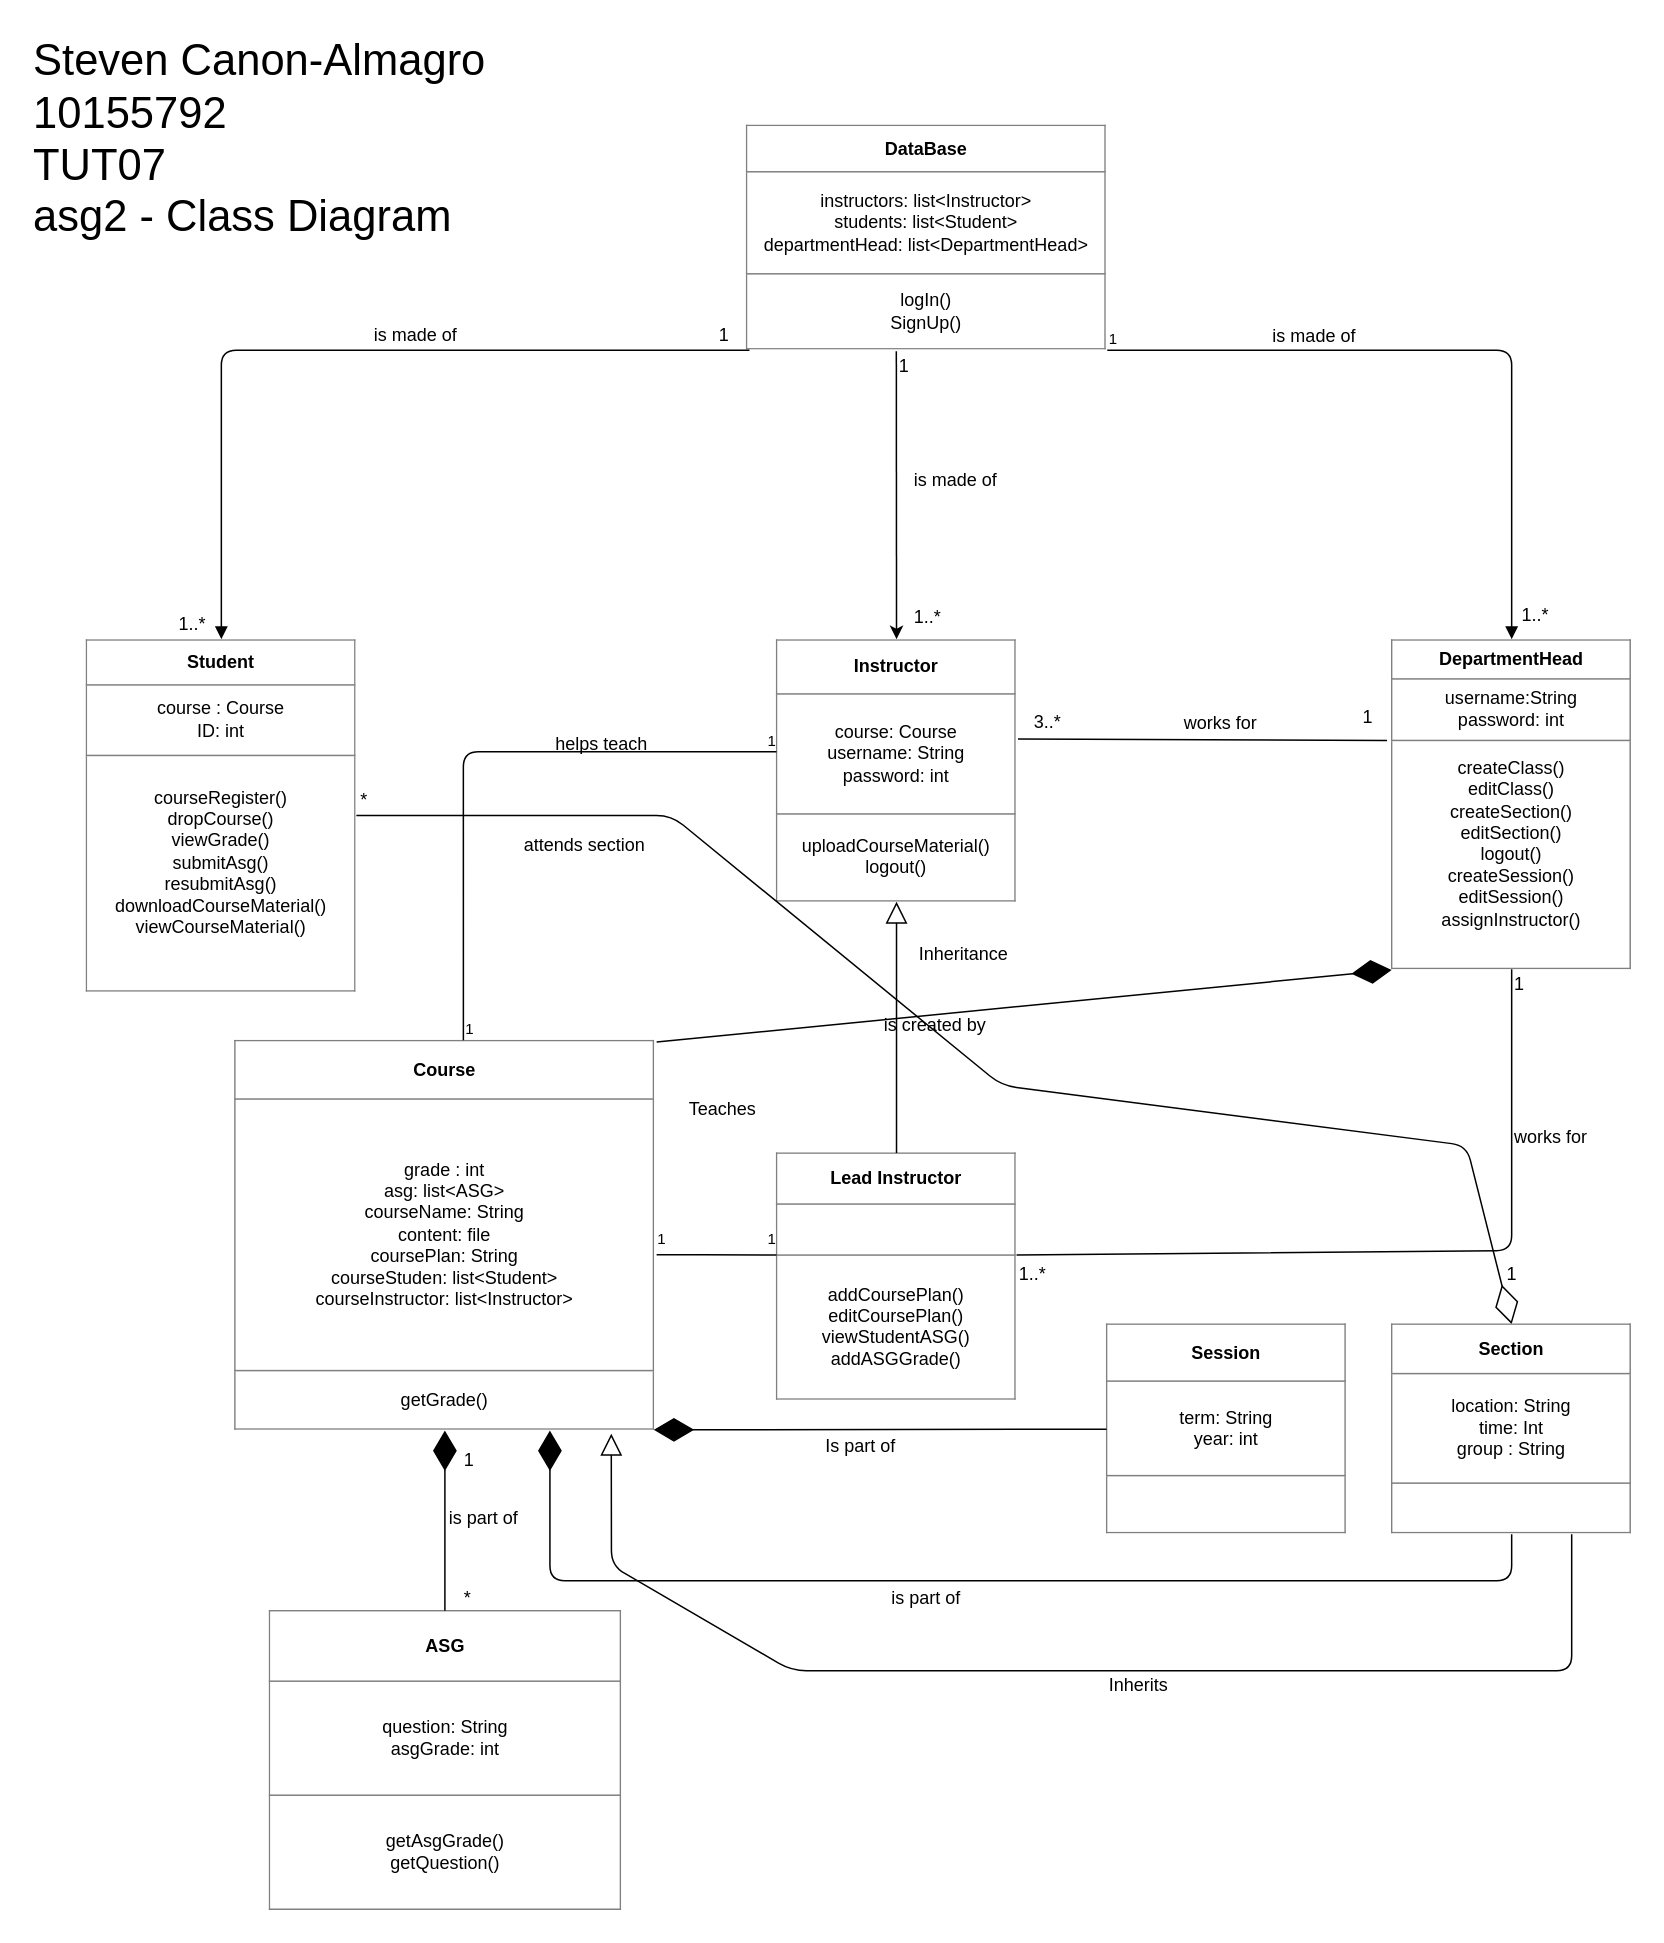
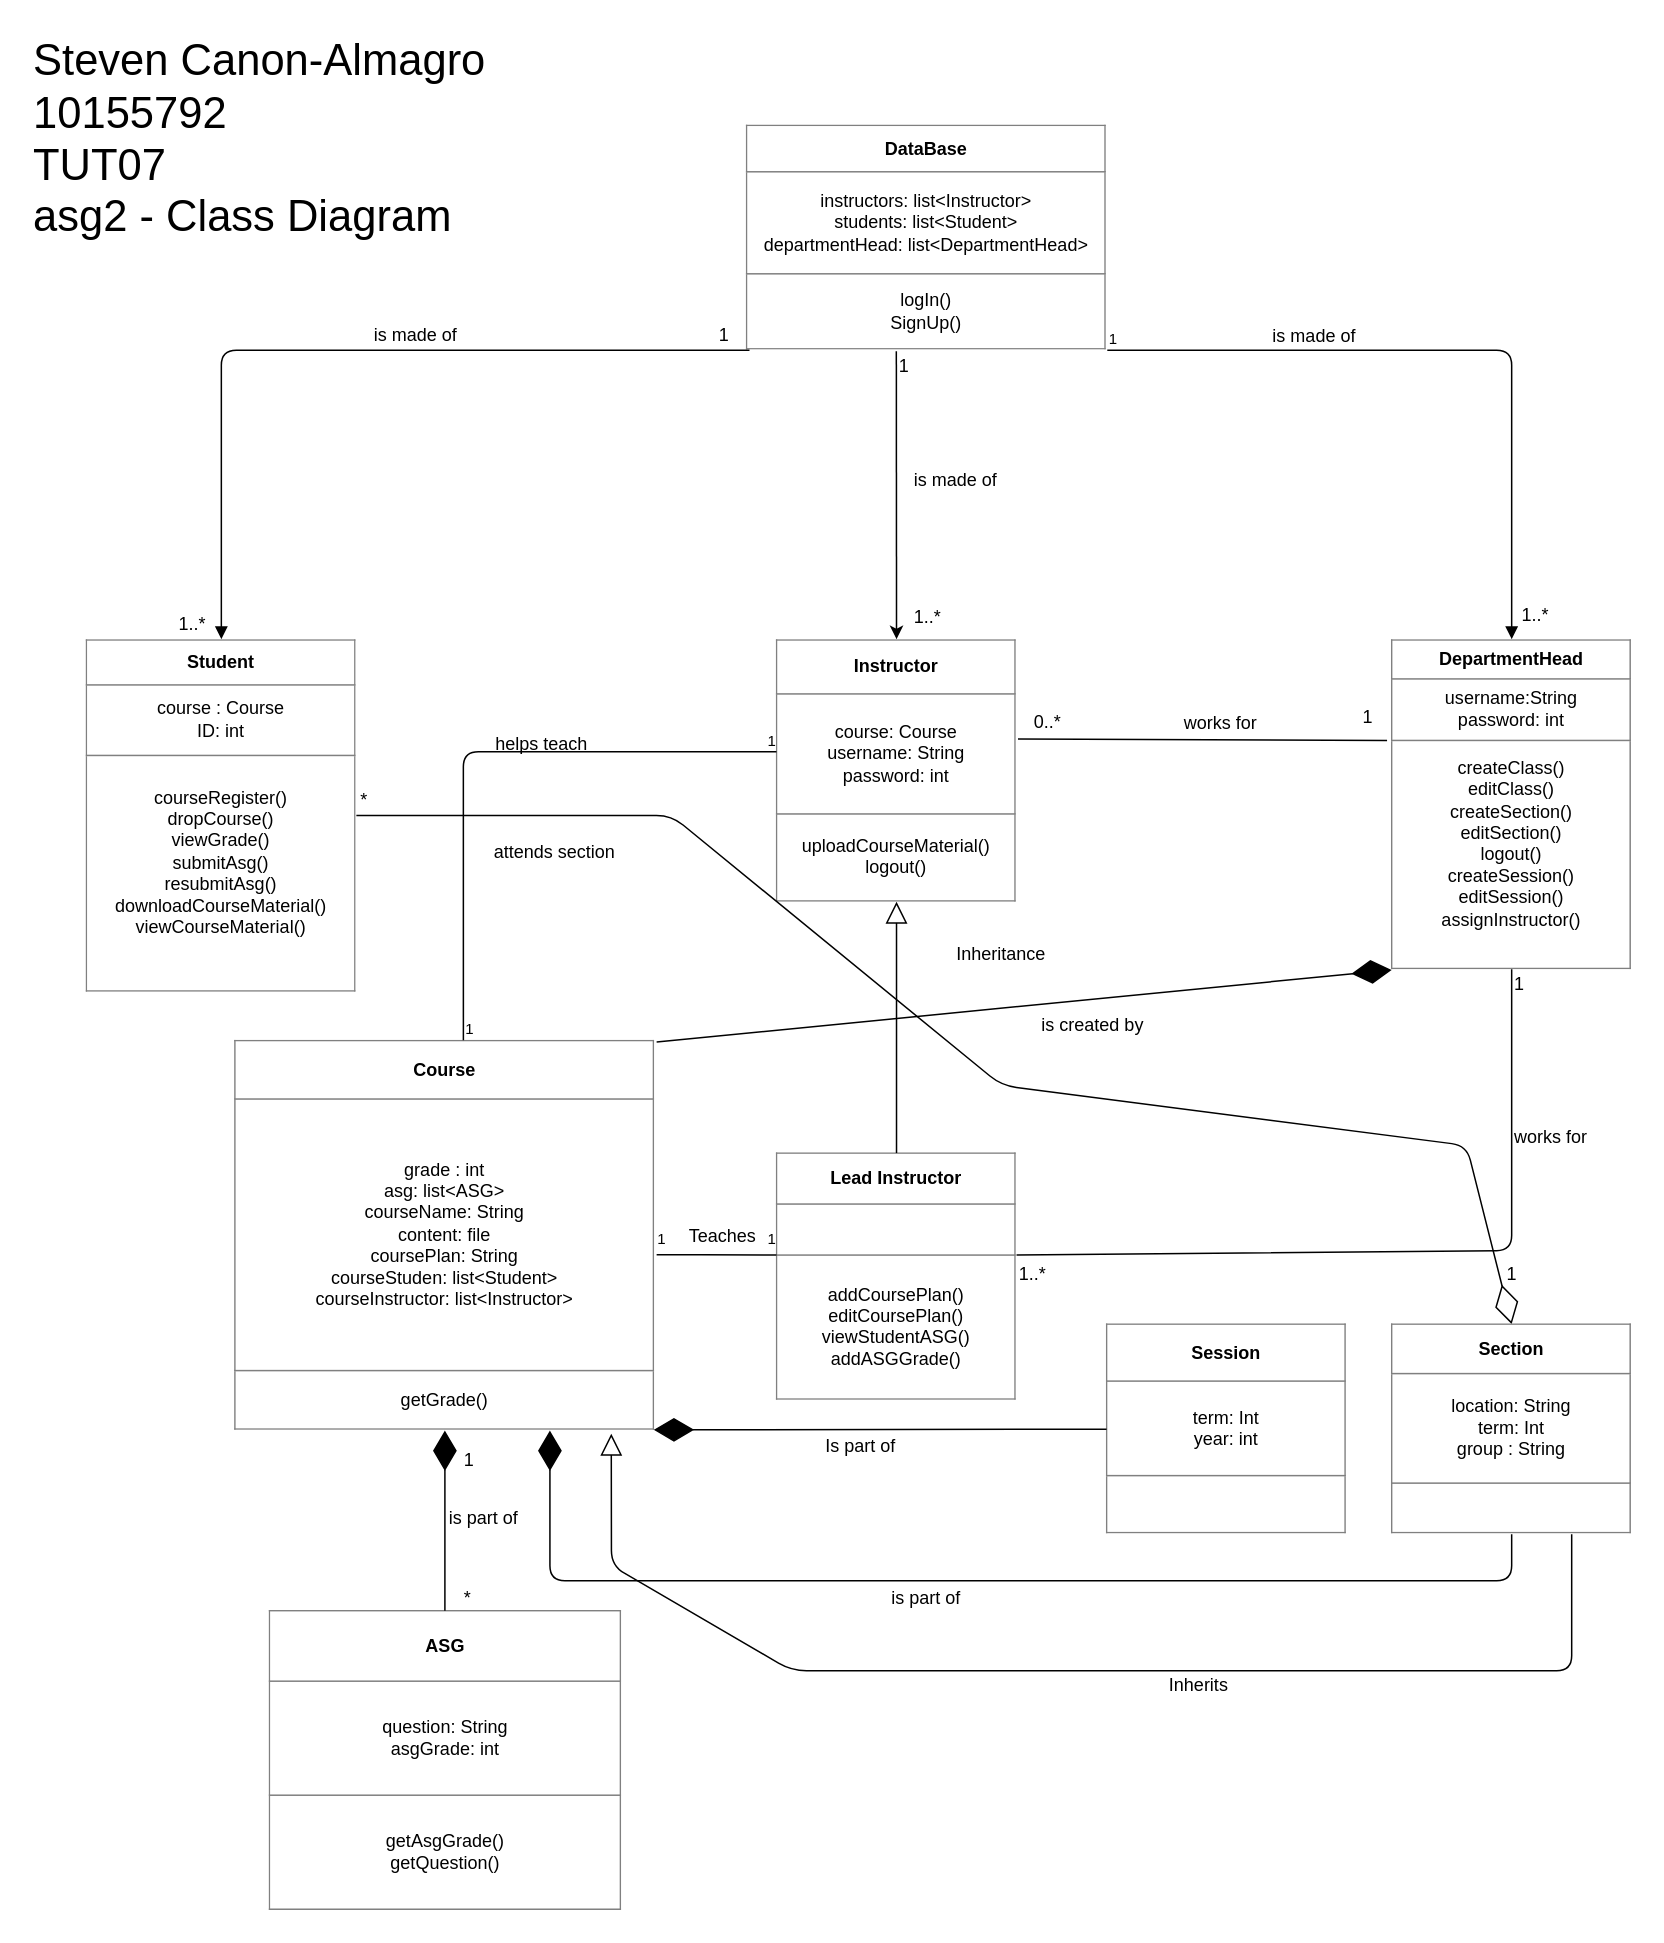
(1050, 723) -> (1050, 723)
(613, 745) -> (553, 745)
(596, 845) -> (566, 853)
(964, 954) -> (1001, 954)
(941, 1025) -> (1099, 1025)
(731, 1109) -> (731, 1237)
(1160, 1356) -> (1147, 1356)
(1460, 1367) -> (1460, 1367)
(1151, 1685) -> (1211, 1685)
